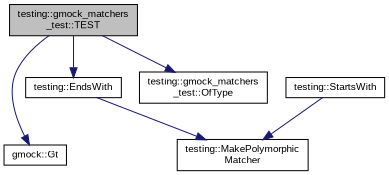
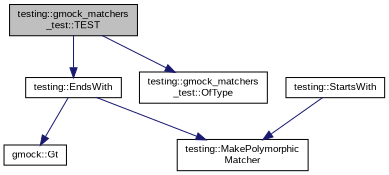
(13, 80) -> (57, 117)
